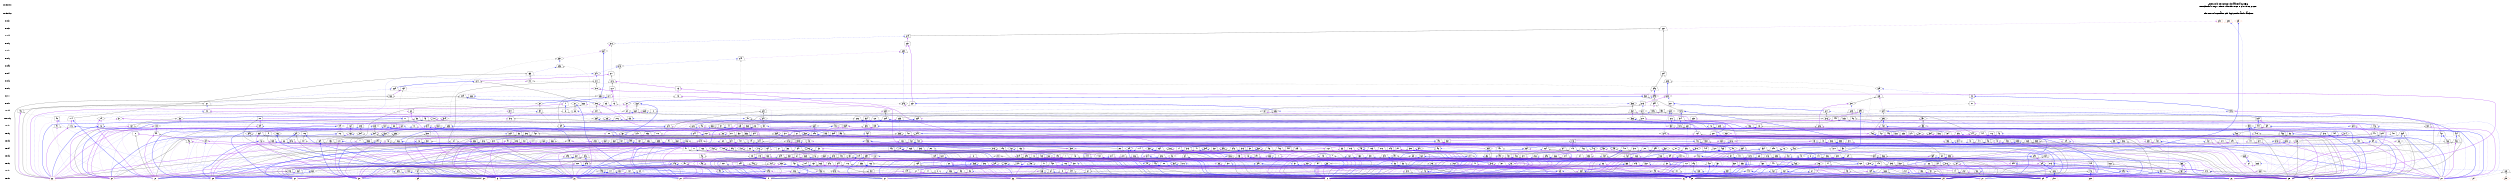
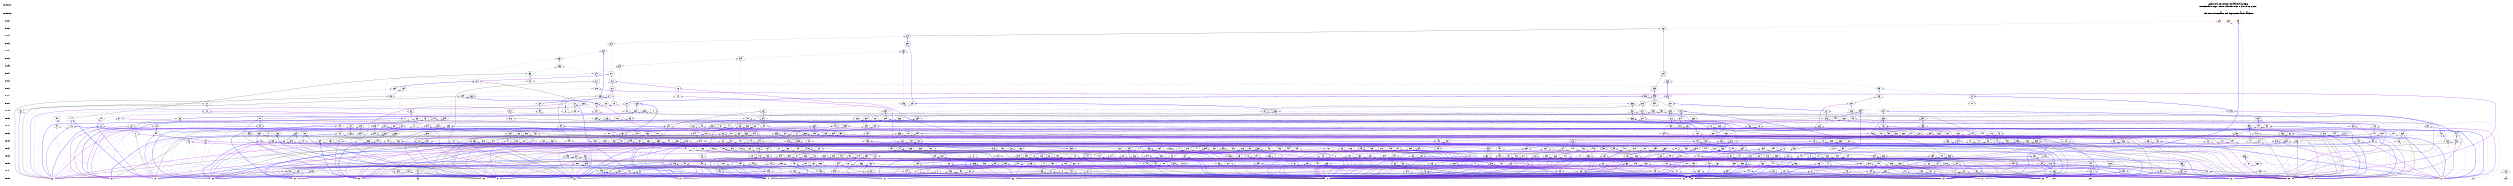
(8, 96) -> (8, 96)
(8, 119) -> (8, 119)
(2247, 159) -> (2246, 160)
(830, 164) -> none
